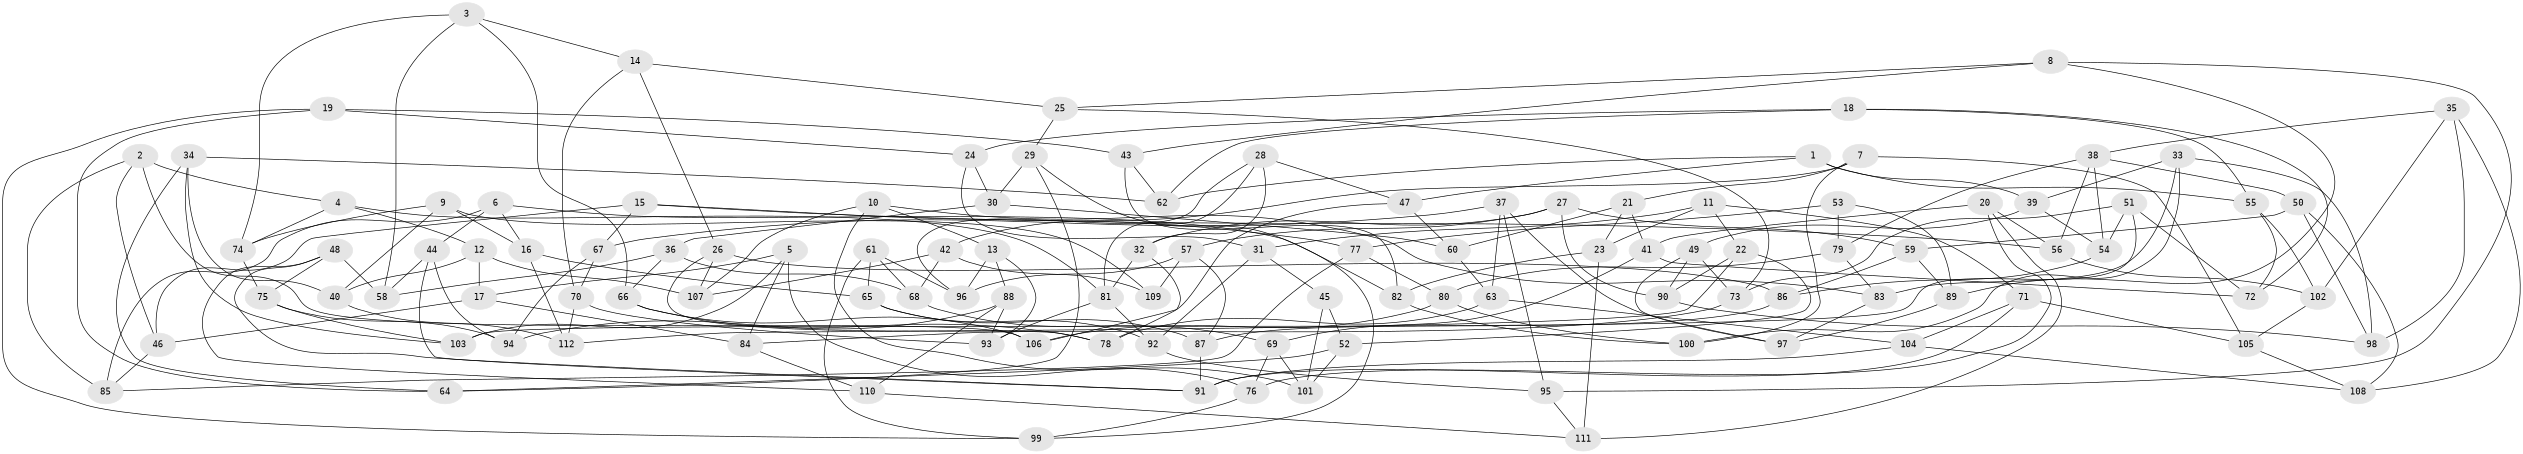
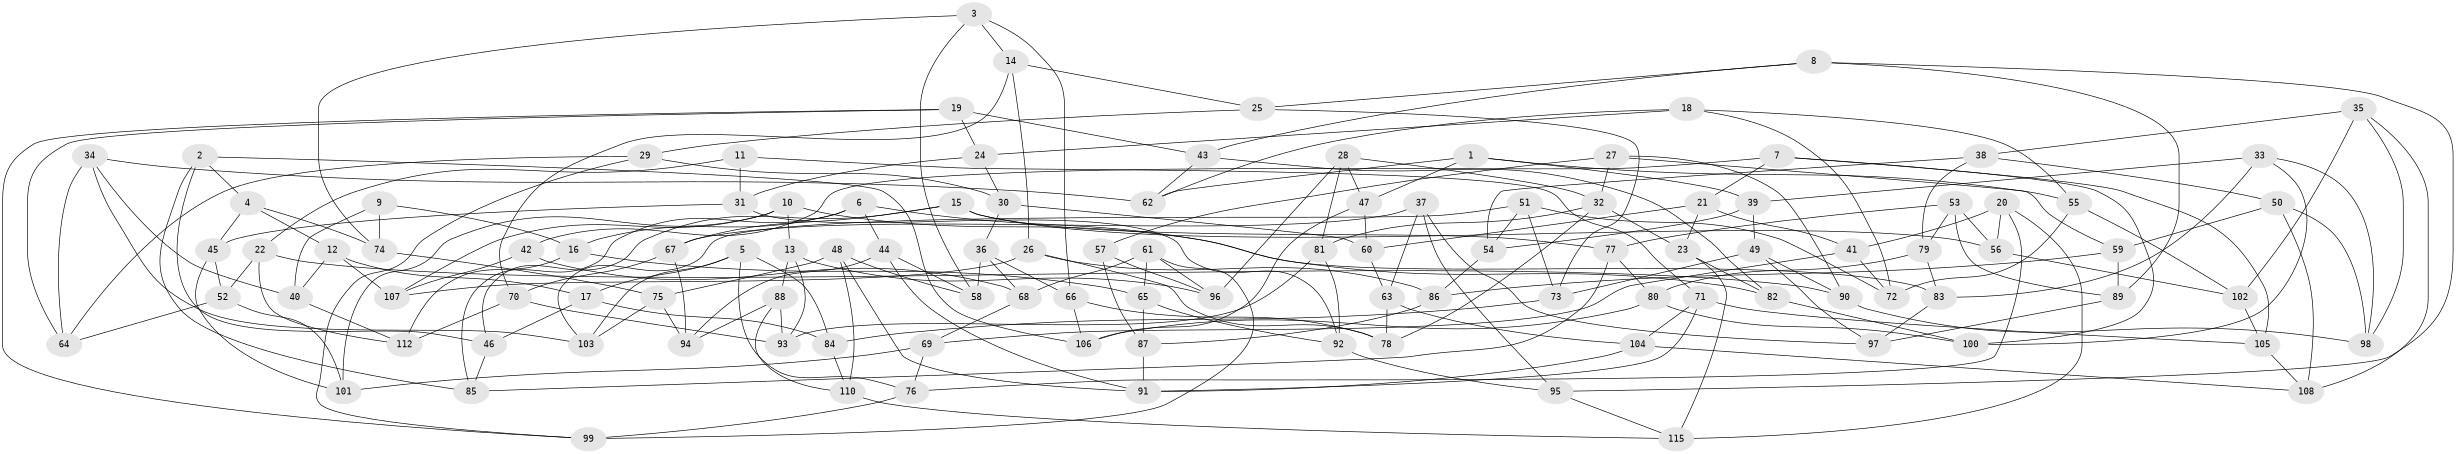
(2075, 203) -> (1976, 227)
(582, 218) -> (230, 227)
(1635, 233) -> (1639, 226)
(1153, 298) -> none
(1583, 439) -> (1676, 439)
